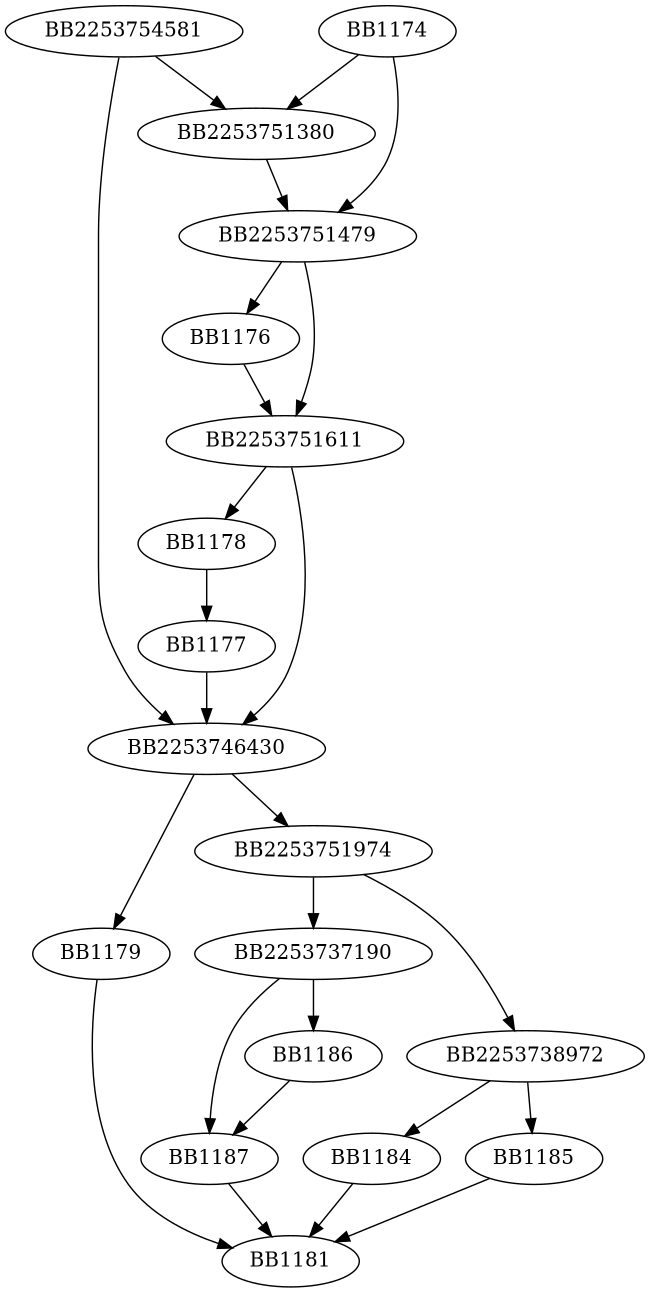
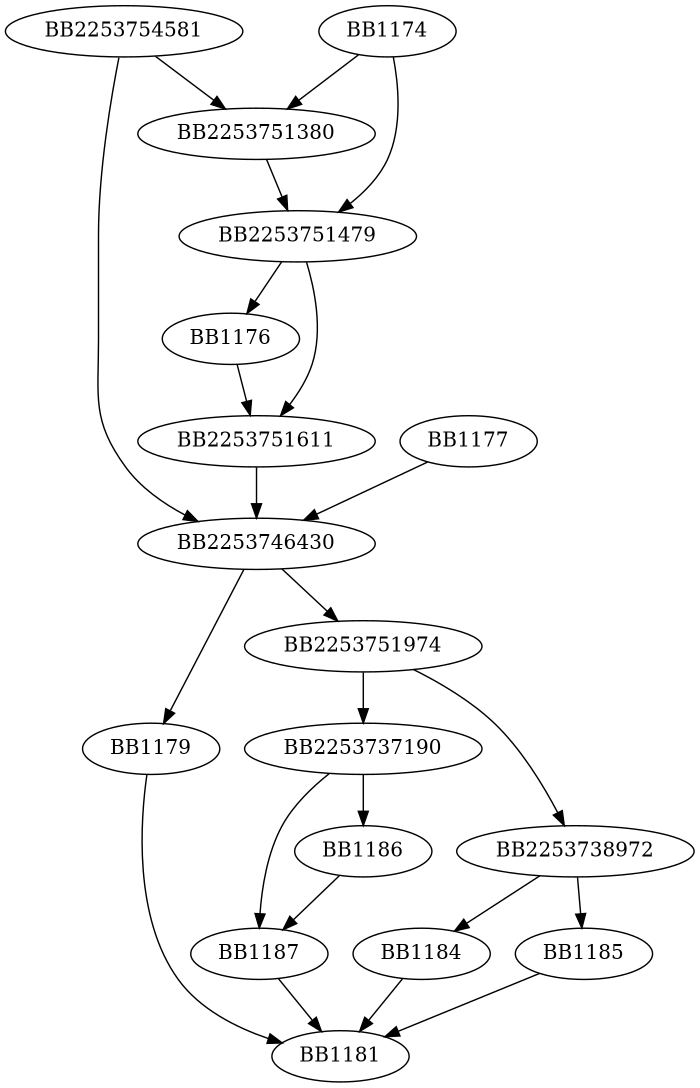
(207, 544) -> none
